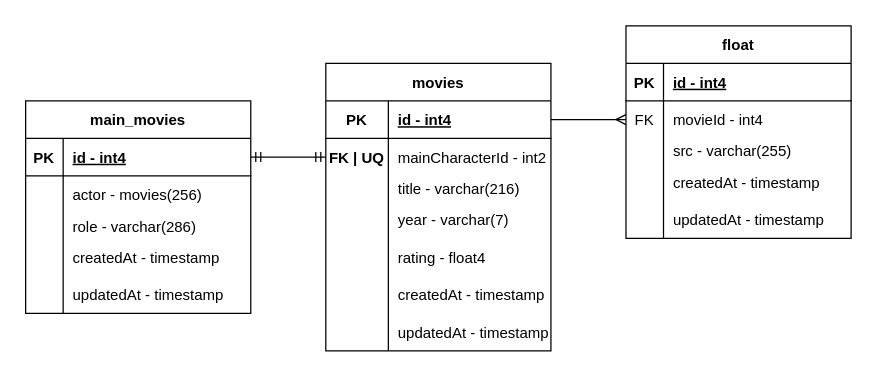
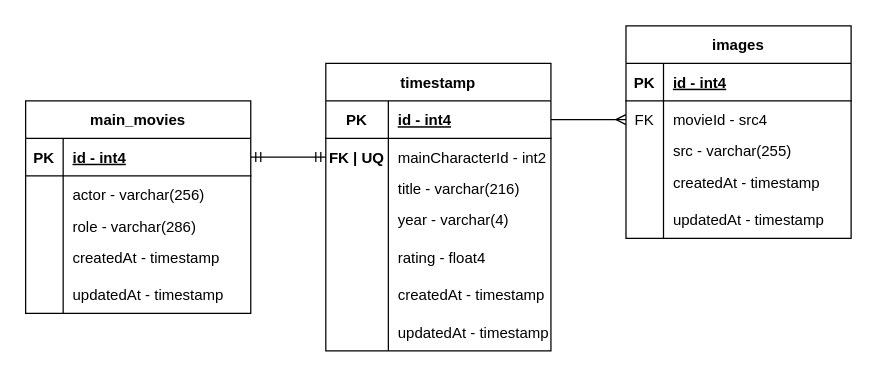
(738, 45) -> (738, 45)
(438, 83) -> (438, 83)
(724, 120) -> (725, 120)
(146, 195) -> (153, 195)
(465, 220) -> (465, 220)
